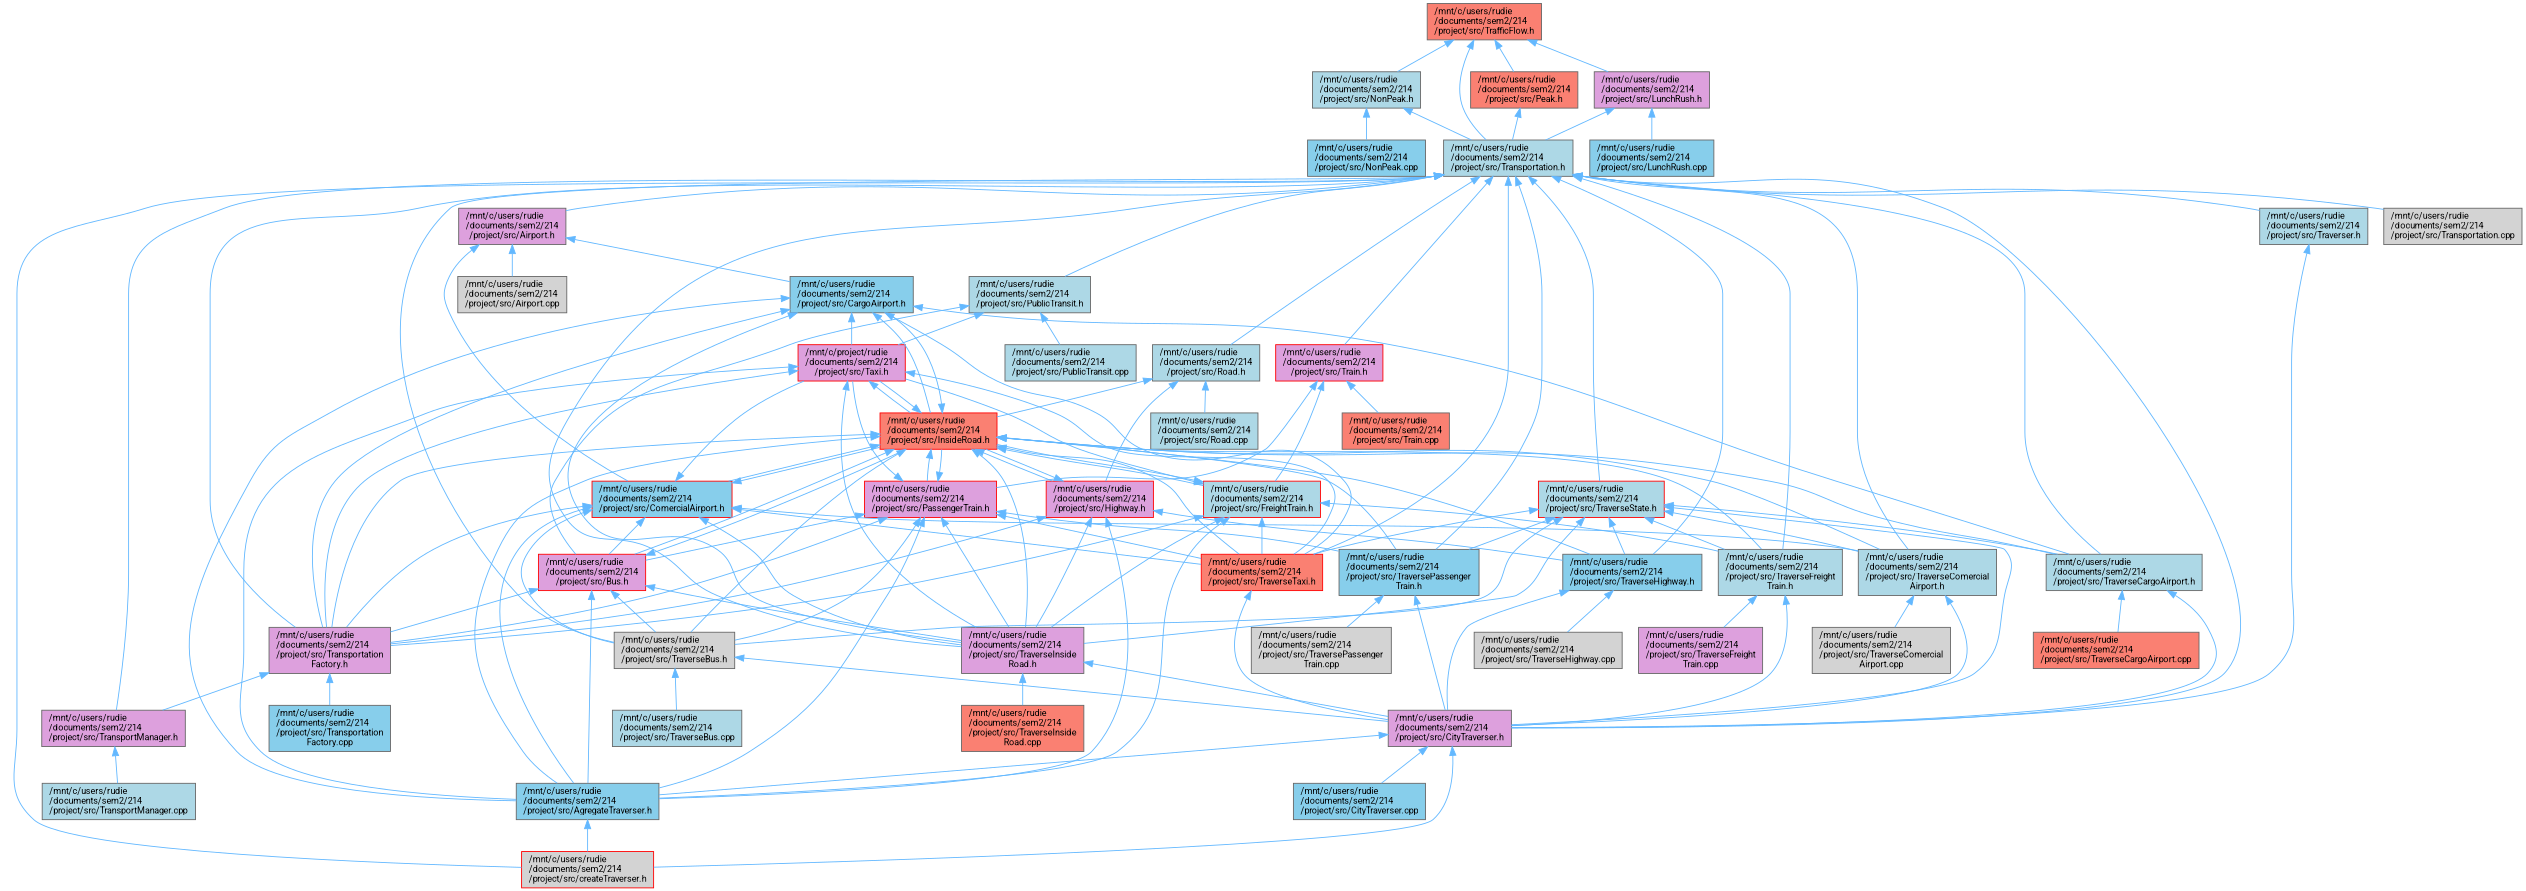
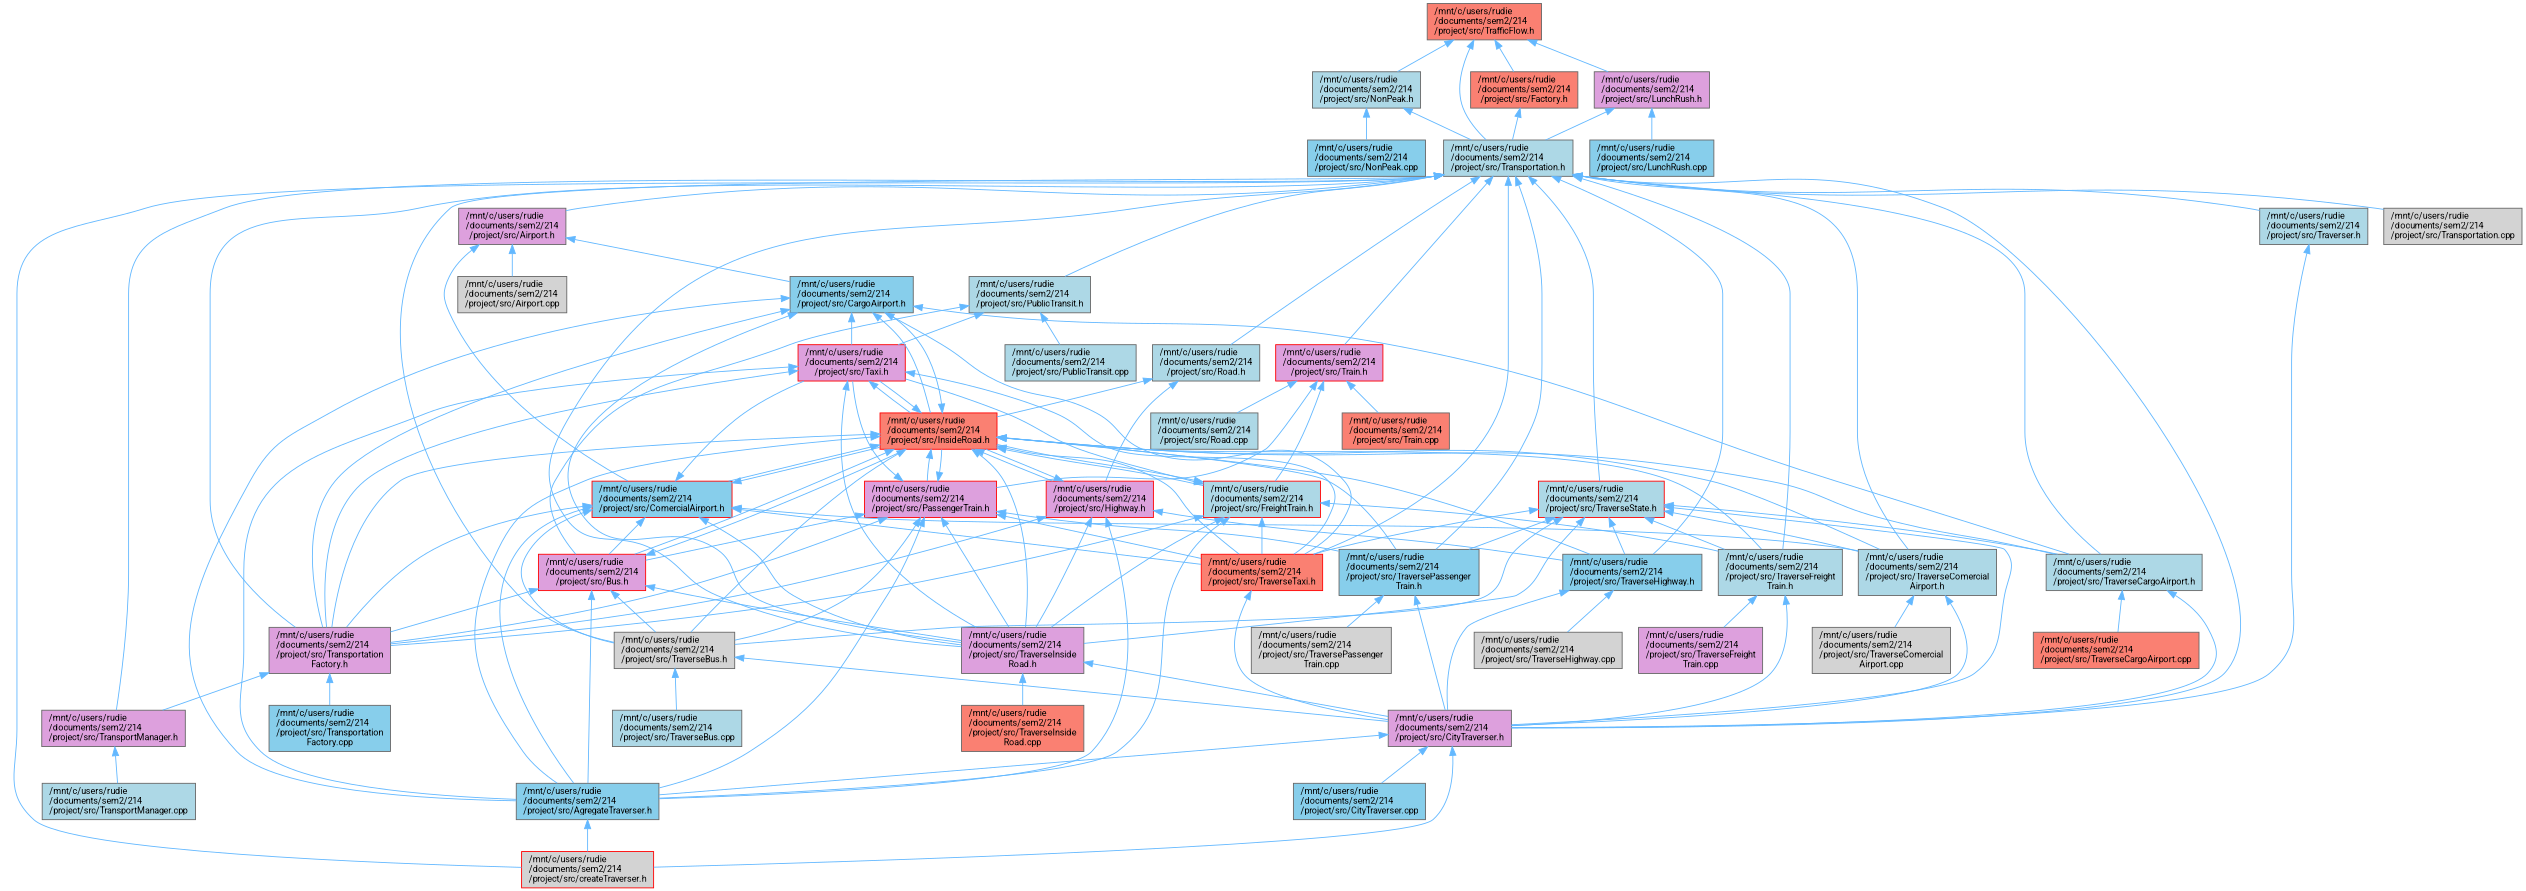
(1524, 90) -> (1524, 90)
(852, 363) -> (852, 363)
(1205, 402) -> (1263, 399)
